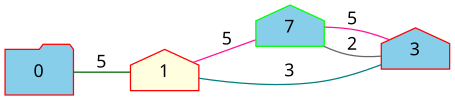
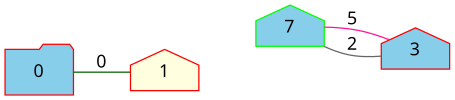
(224, 51) -> none
(102, 63) -> (102, 63)
(291, 84) -> none
